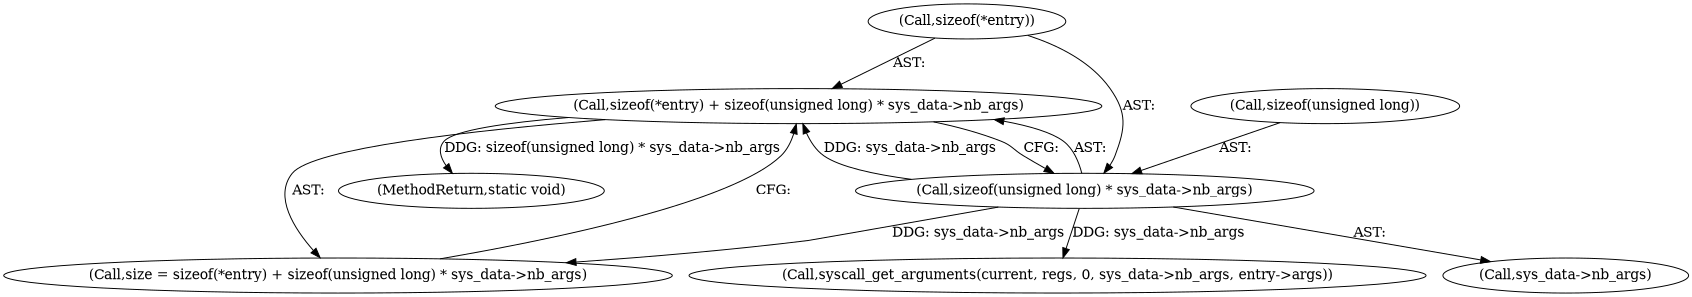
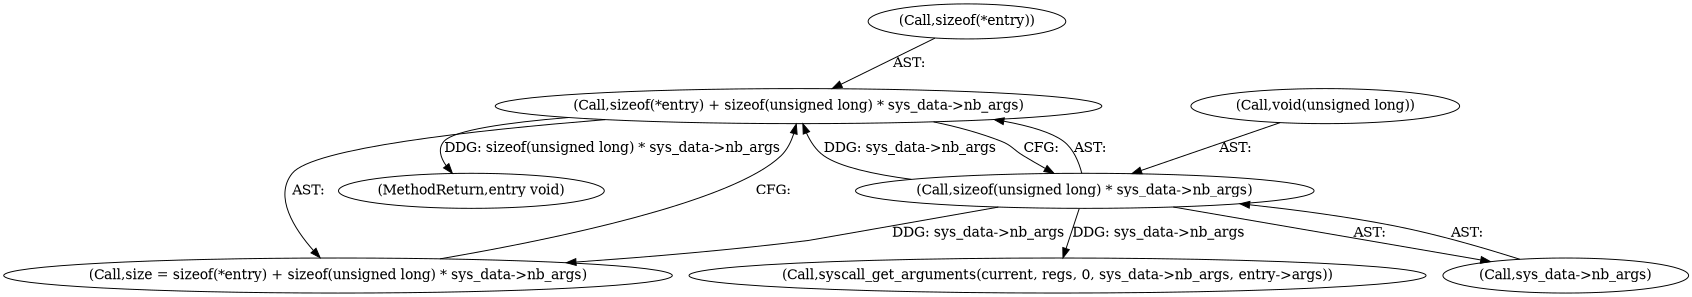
(1105, 82) -> (1386, 224)
(1325, 106) -> (1325, 106)
(471, 191) -> (471, 191)
